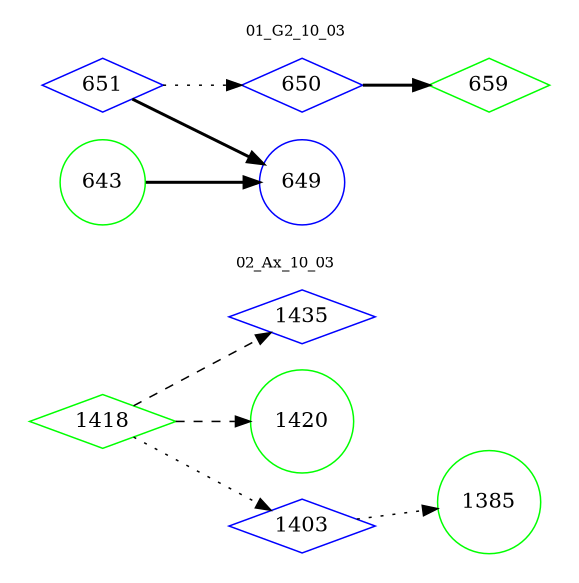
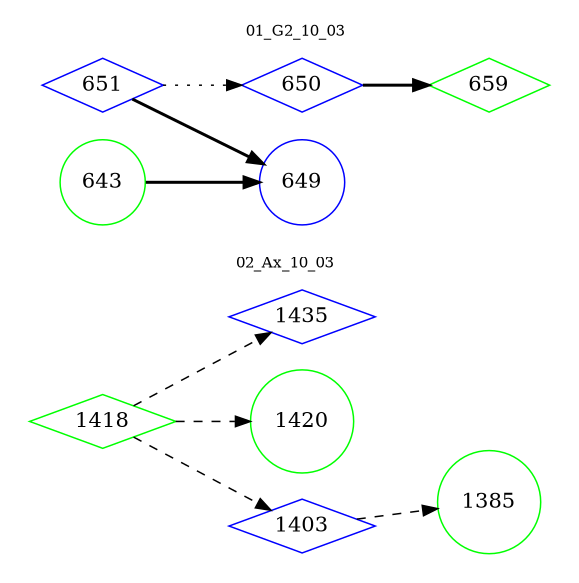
(196, 470) -> (196, 470)
(390, 515) -> (390, 515)
